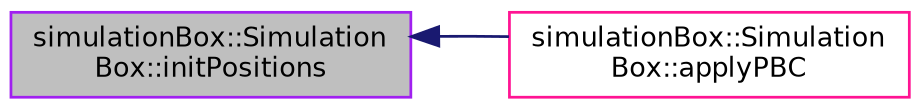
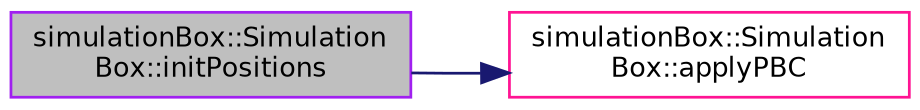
(474, 36) -> (446, 73)
